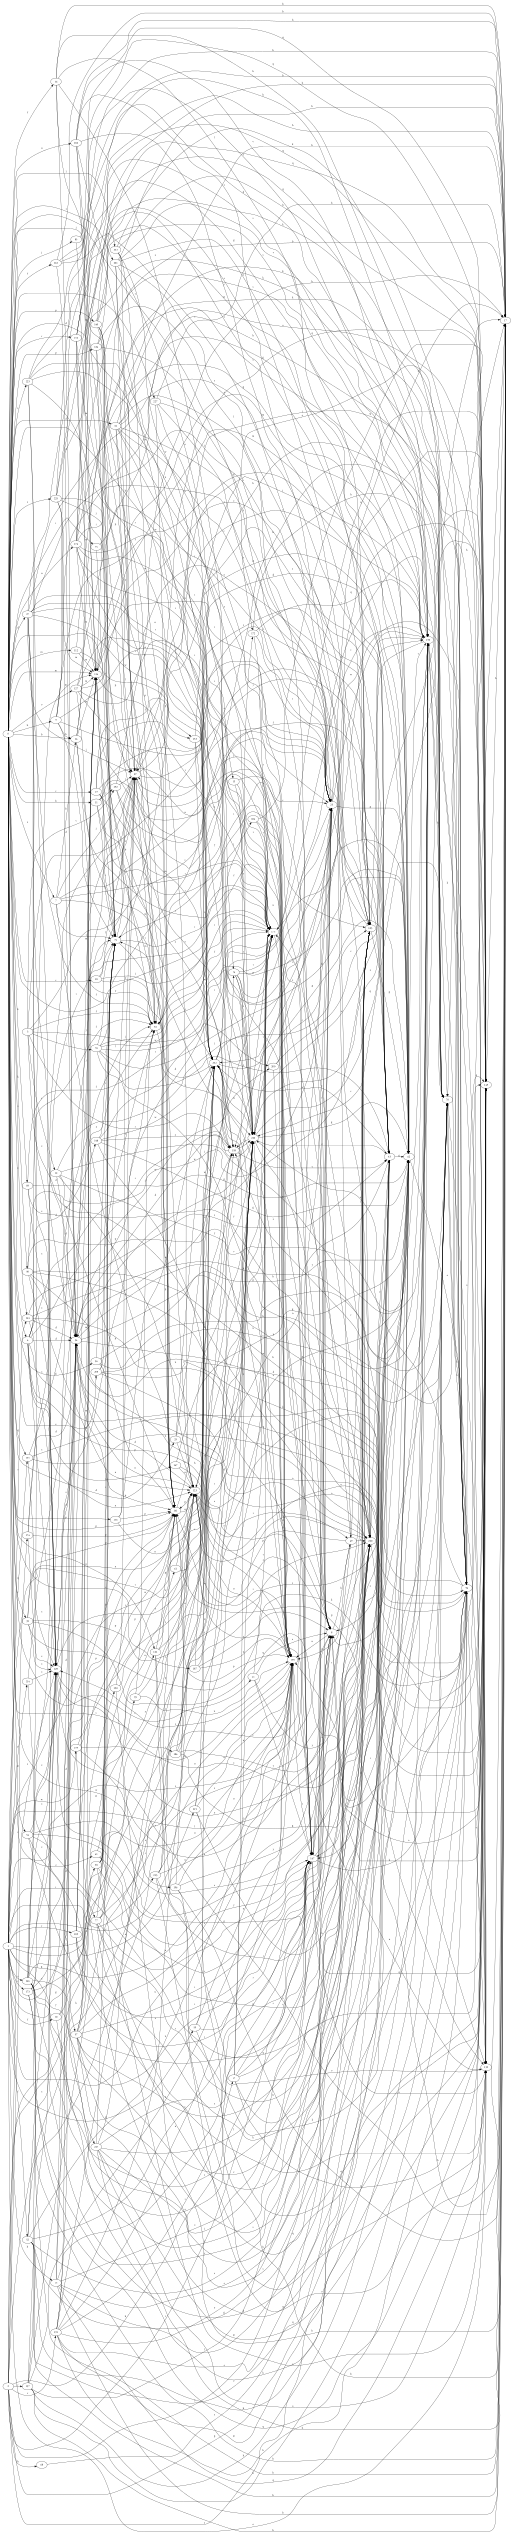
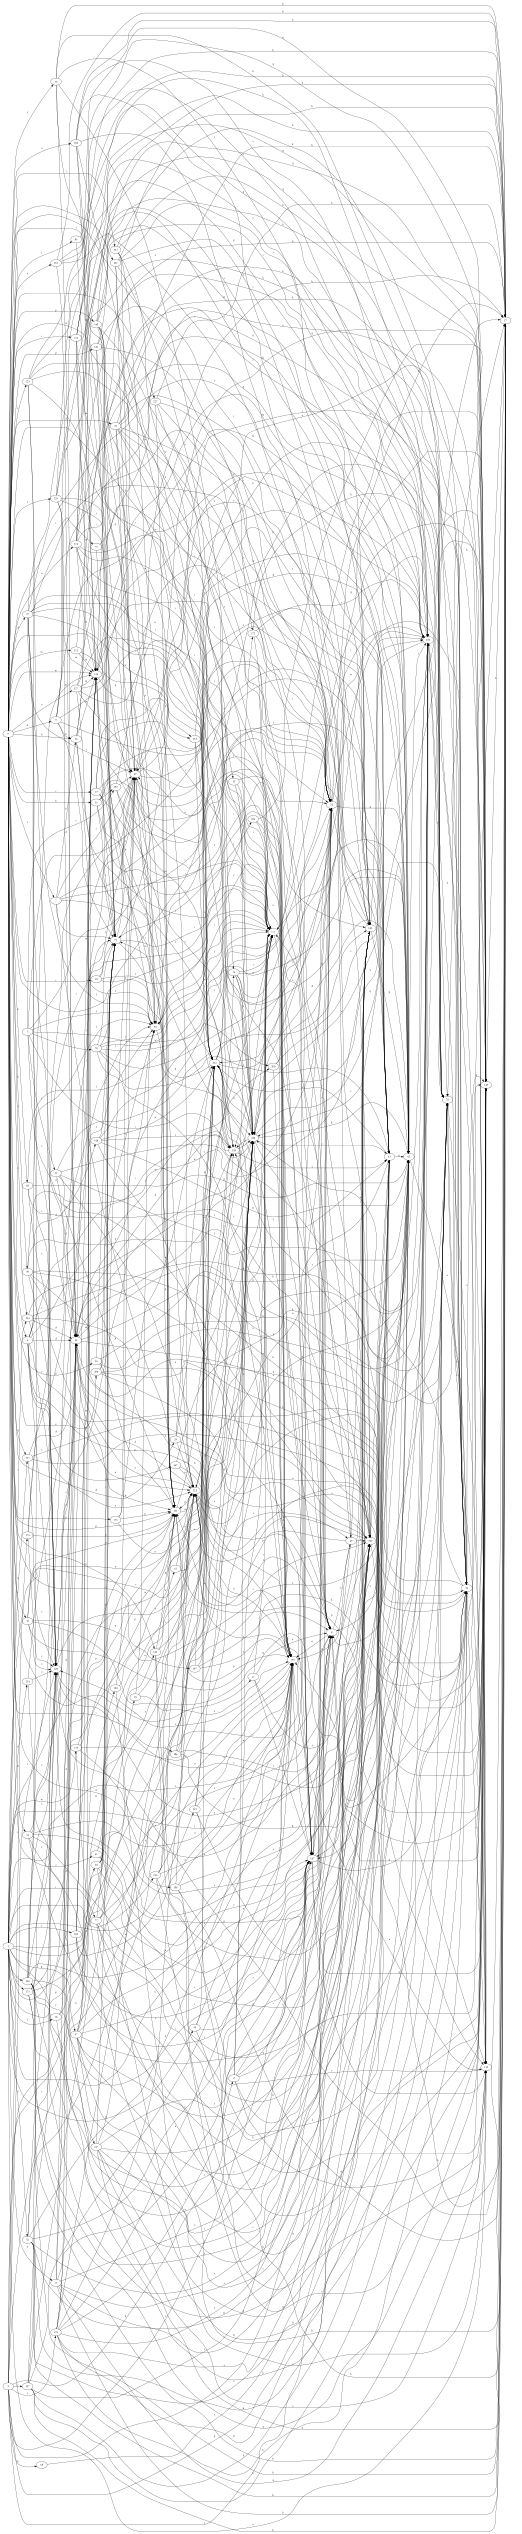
(303, 810) -> (295, 888)
